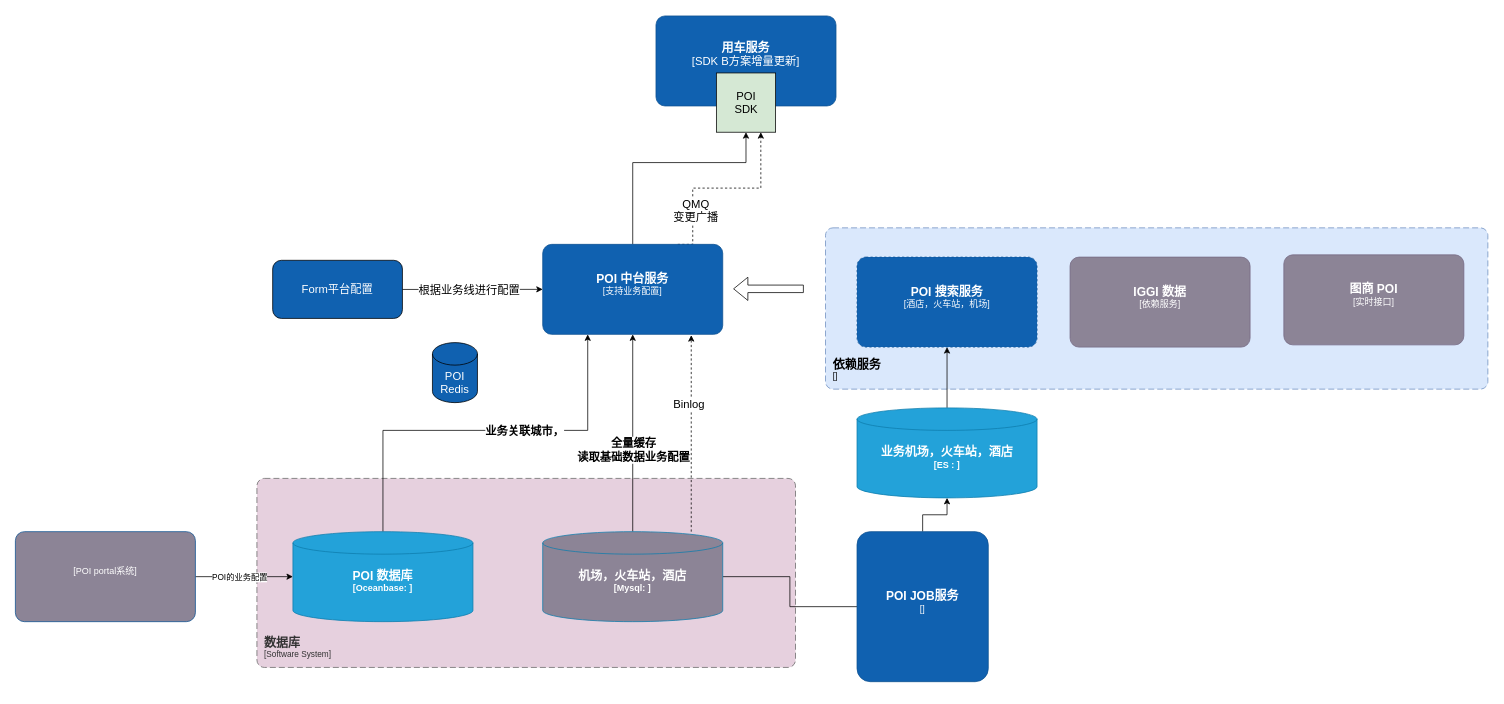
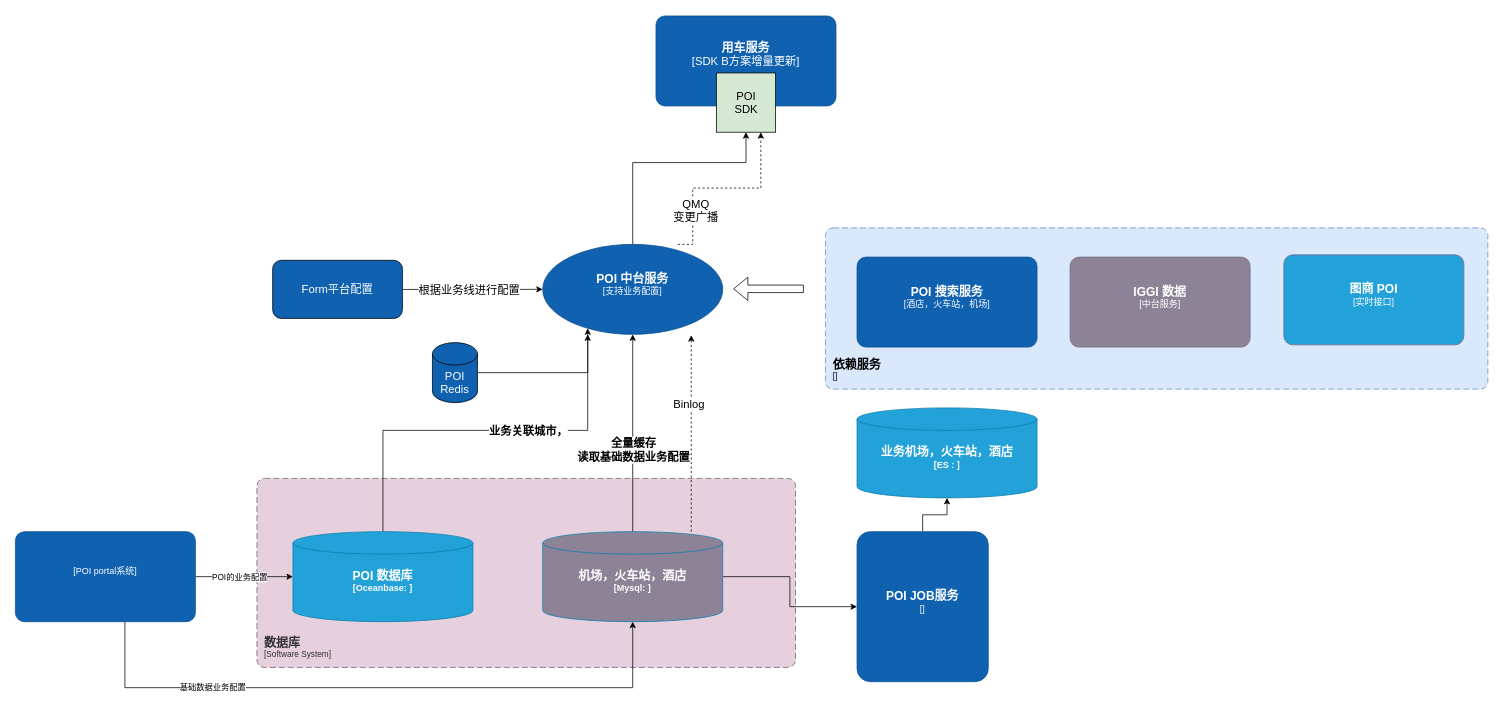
(633, 289) -> (633, 289)
(1374, 300) -> (1374, 300)
(947, 302) -> (947, 302)
(1160, 302) -> (1160, 302)
(947, 353) -> none
none -> (530, 372)
(105, 576) -> (105, 576)
(852, 606) -> (850, 606)
none -> (376, 687)
